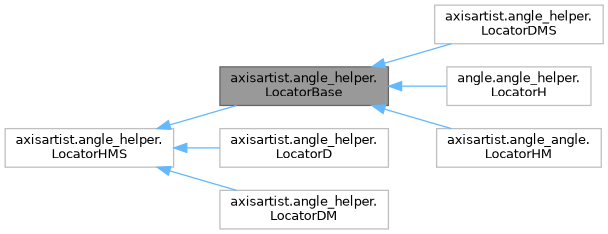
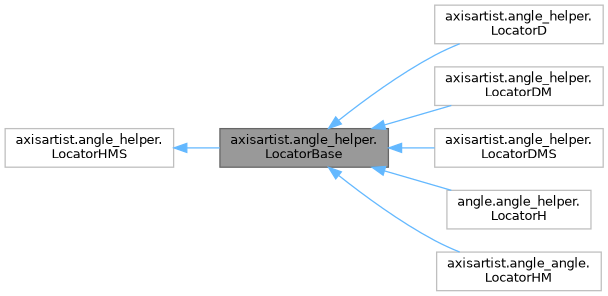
(203, 148) -> (397, 78)
(203, 181) -> (418, 115)
